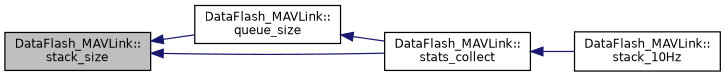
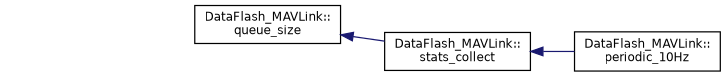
(78, 51) -> none
(647, 51) -> (647, 51)
